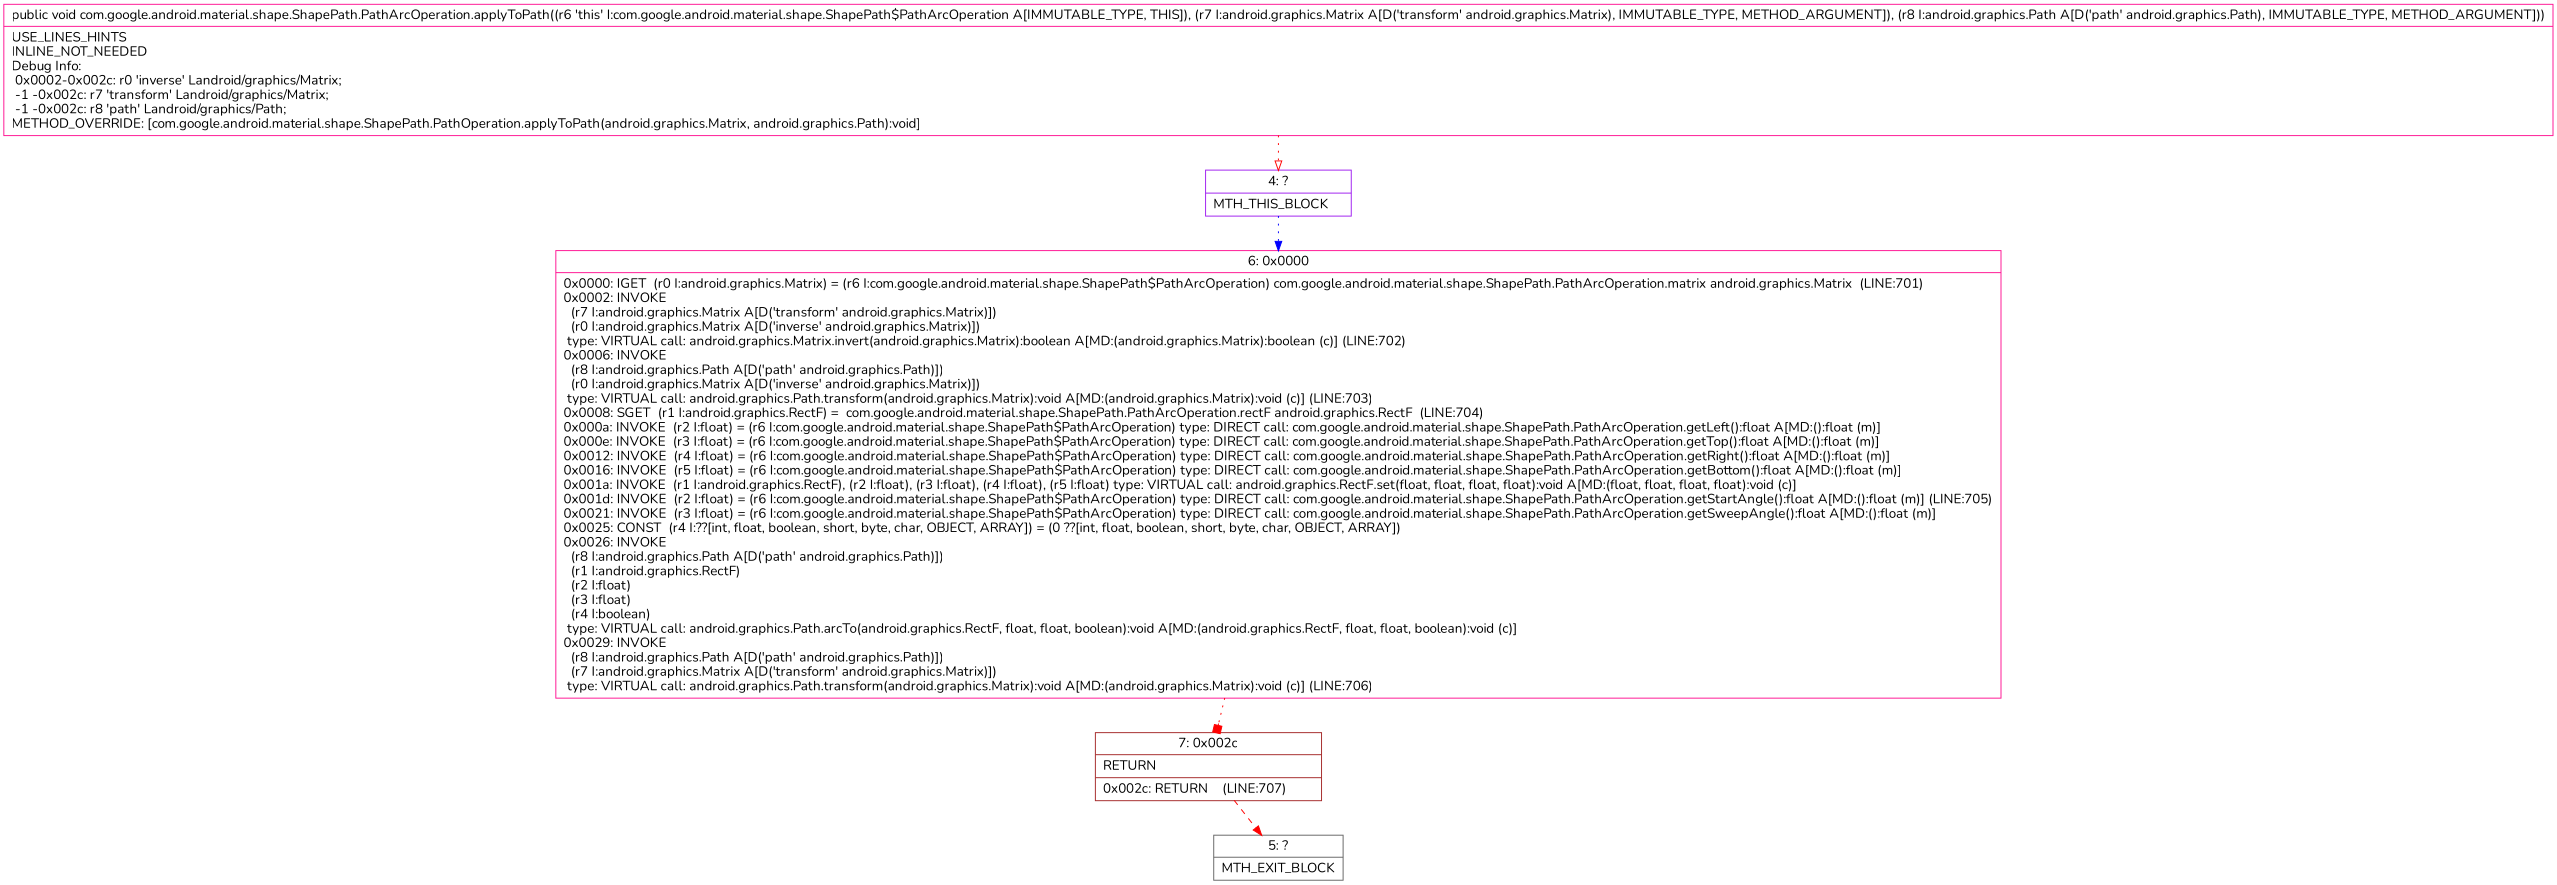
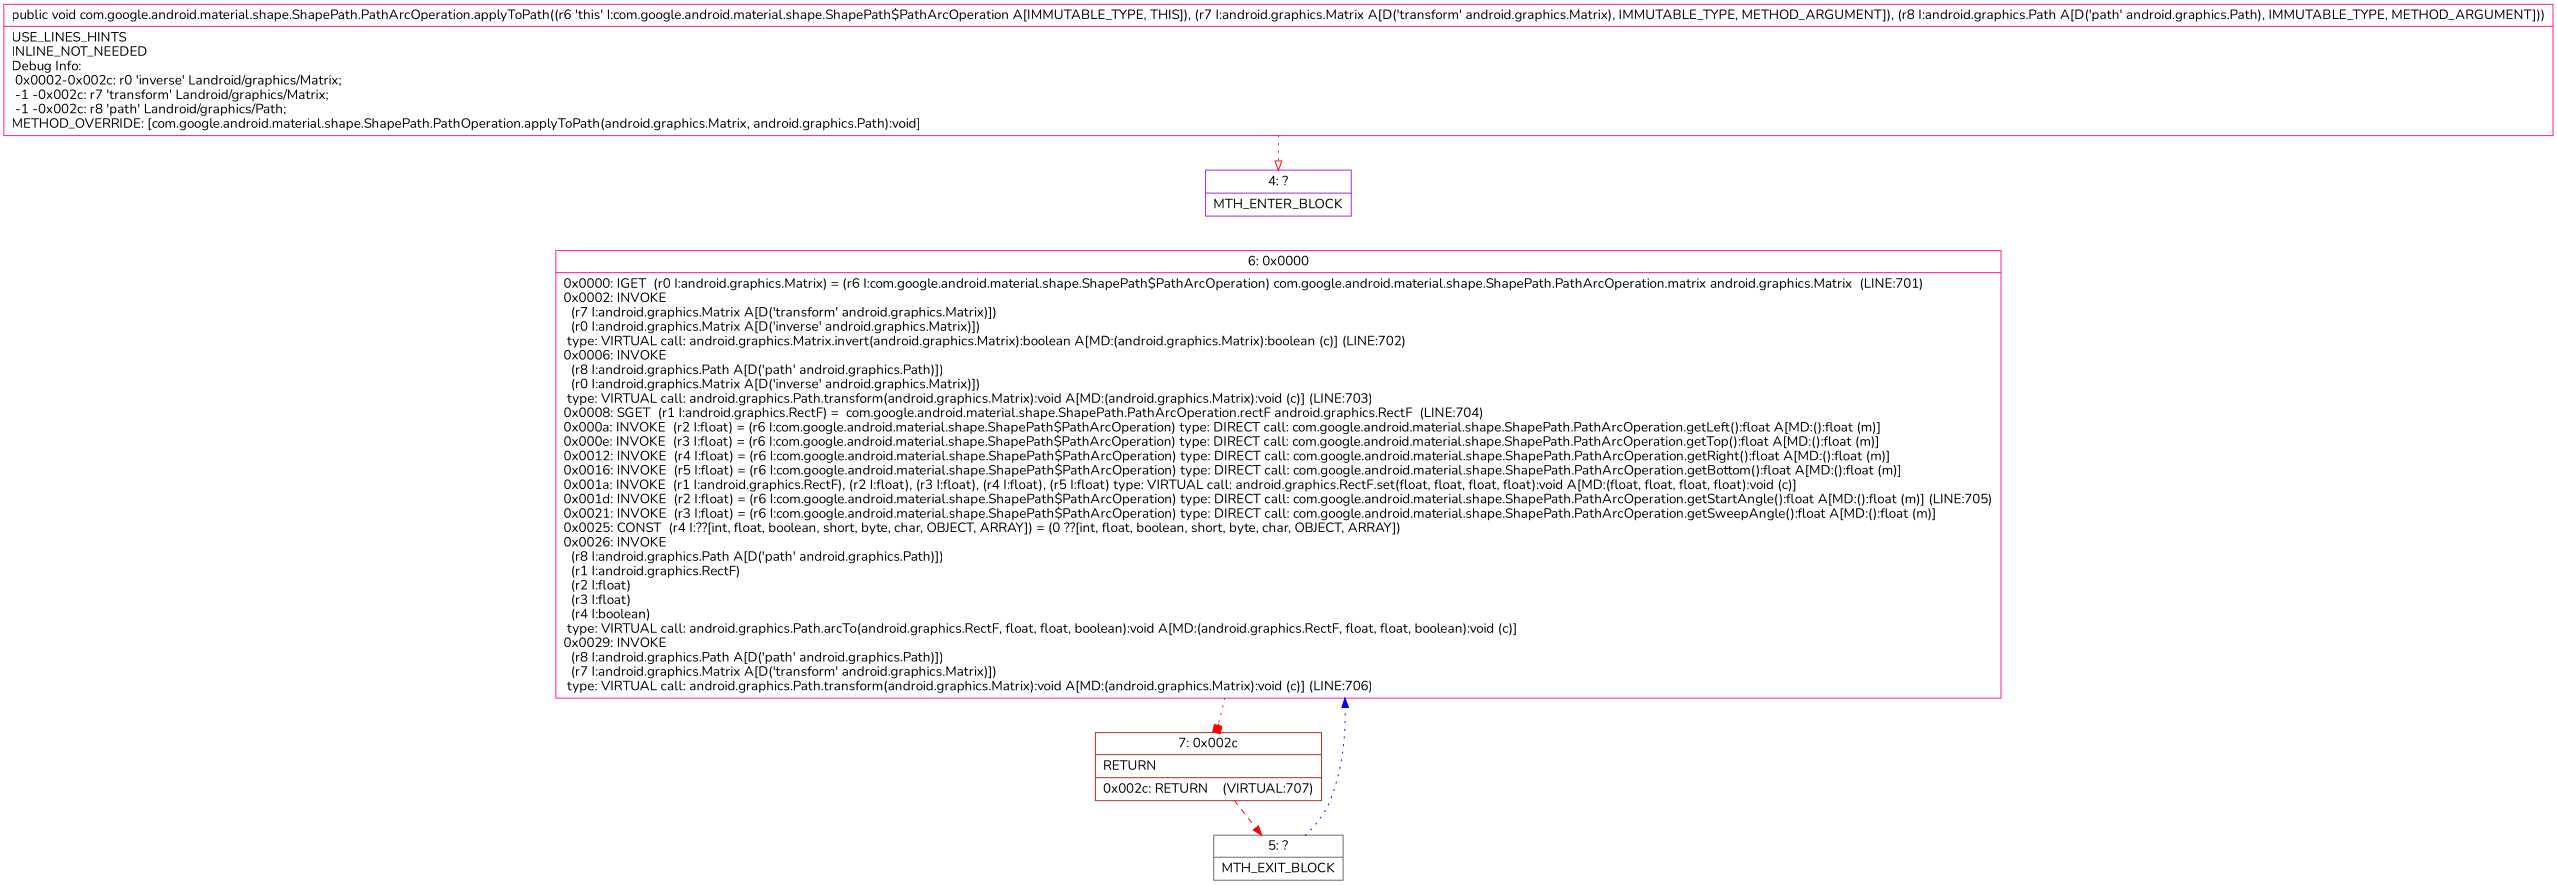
(1271, 204) -> (1278, 204)
(1278, 229) -> (1338, 776)
(1195, 789) -> (1208, 789)
